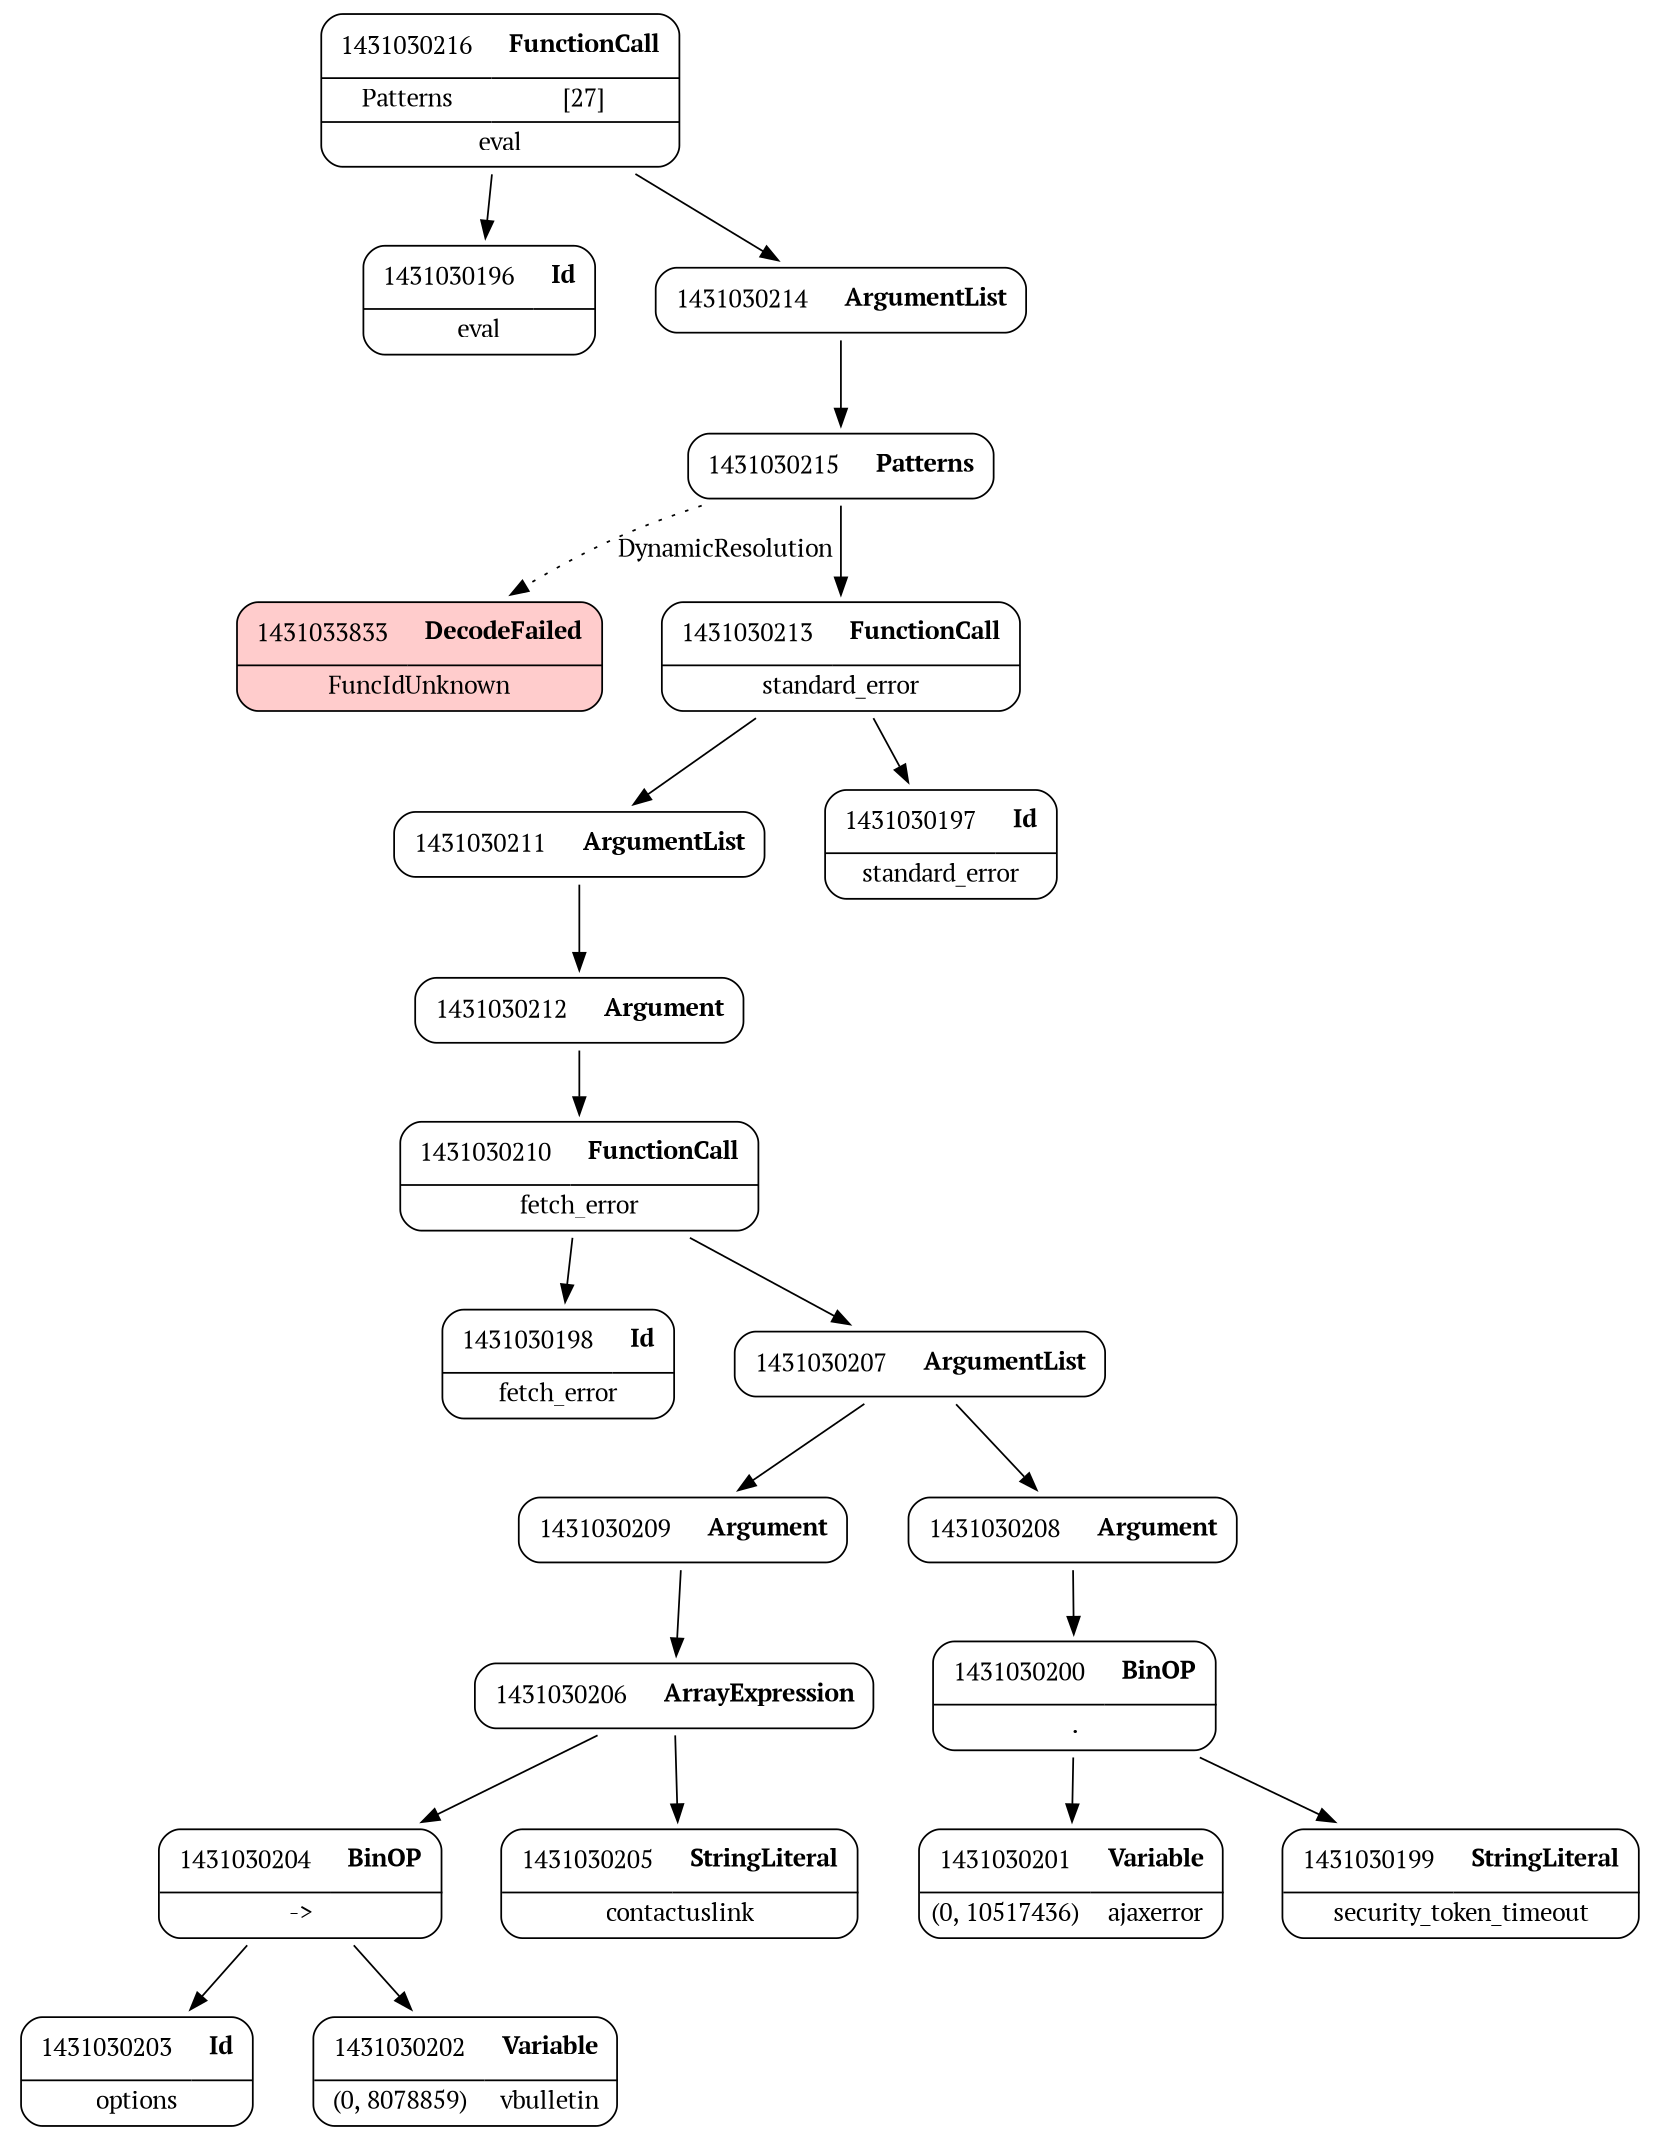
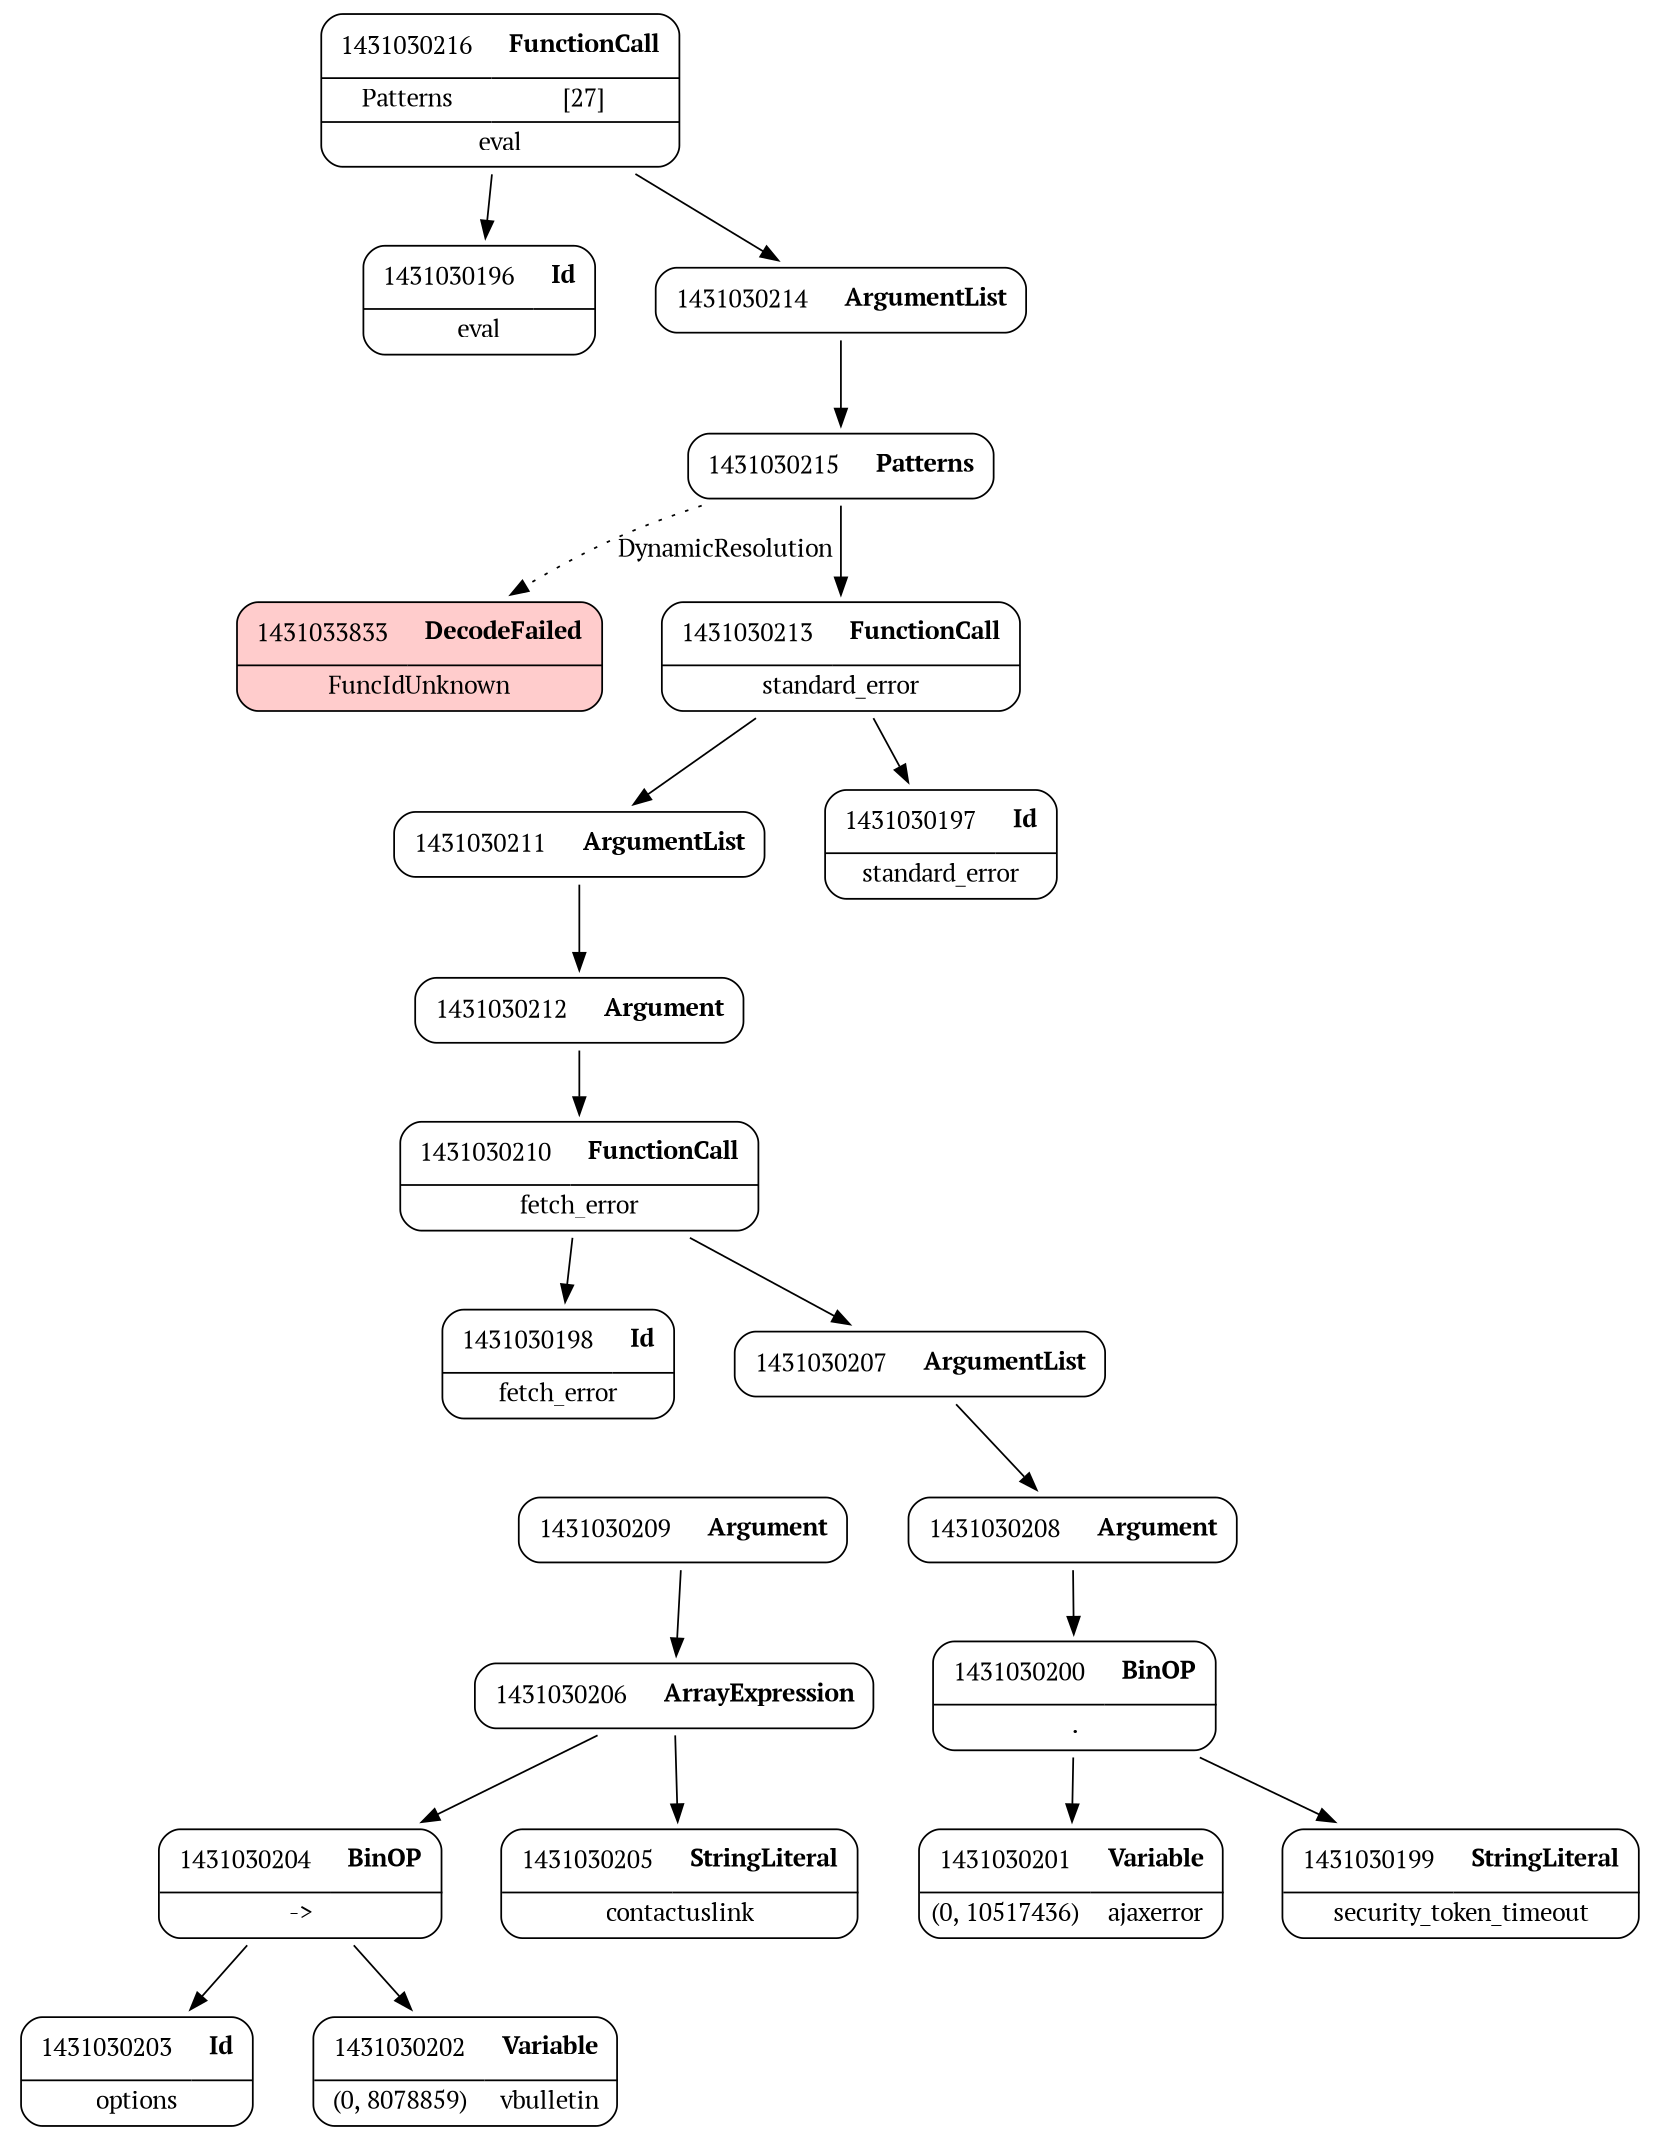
(809, 1442) -> none
